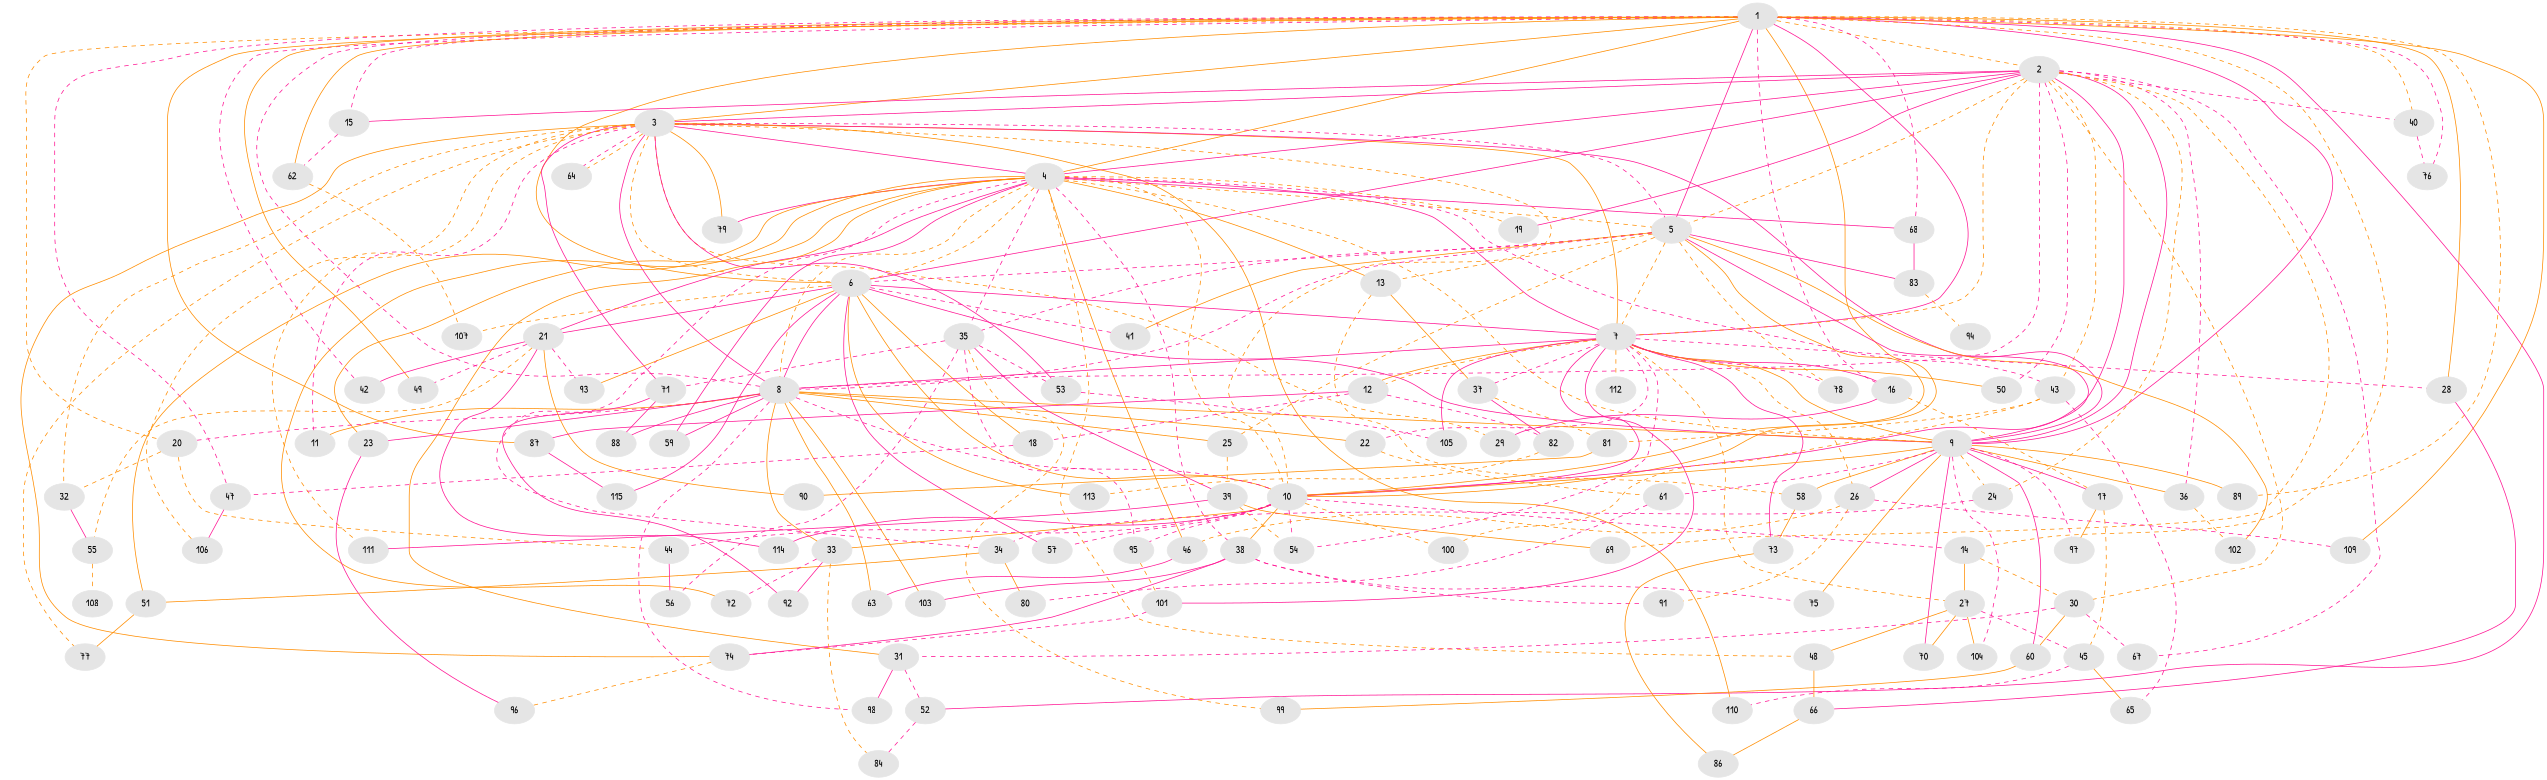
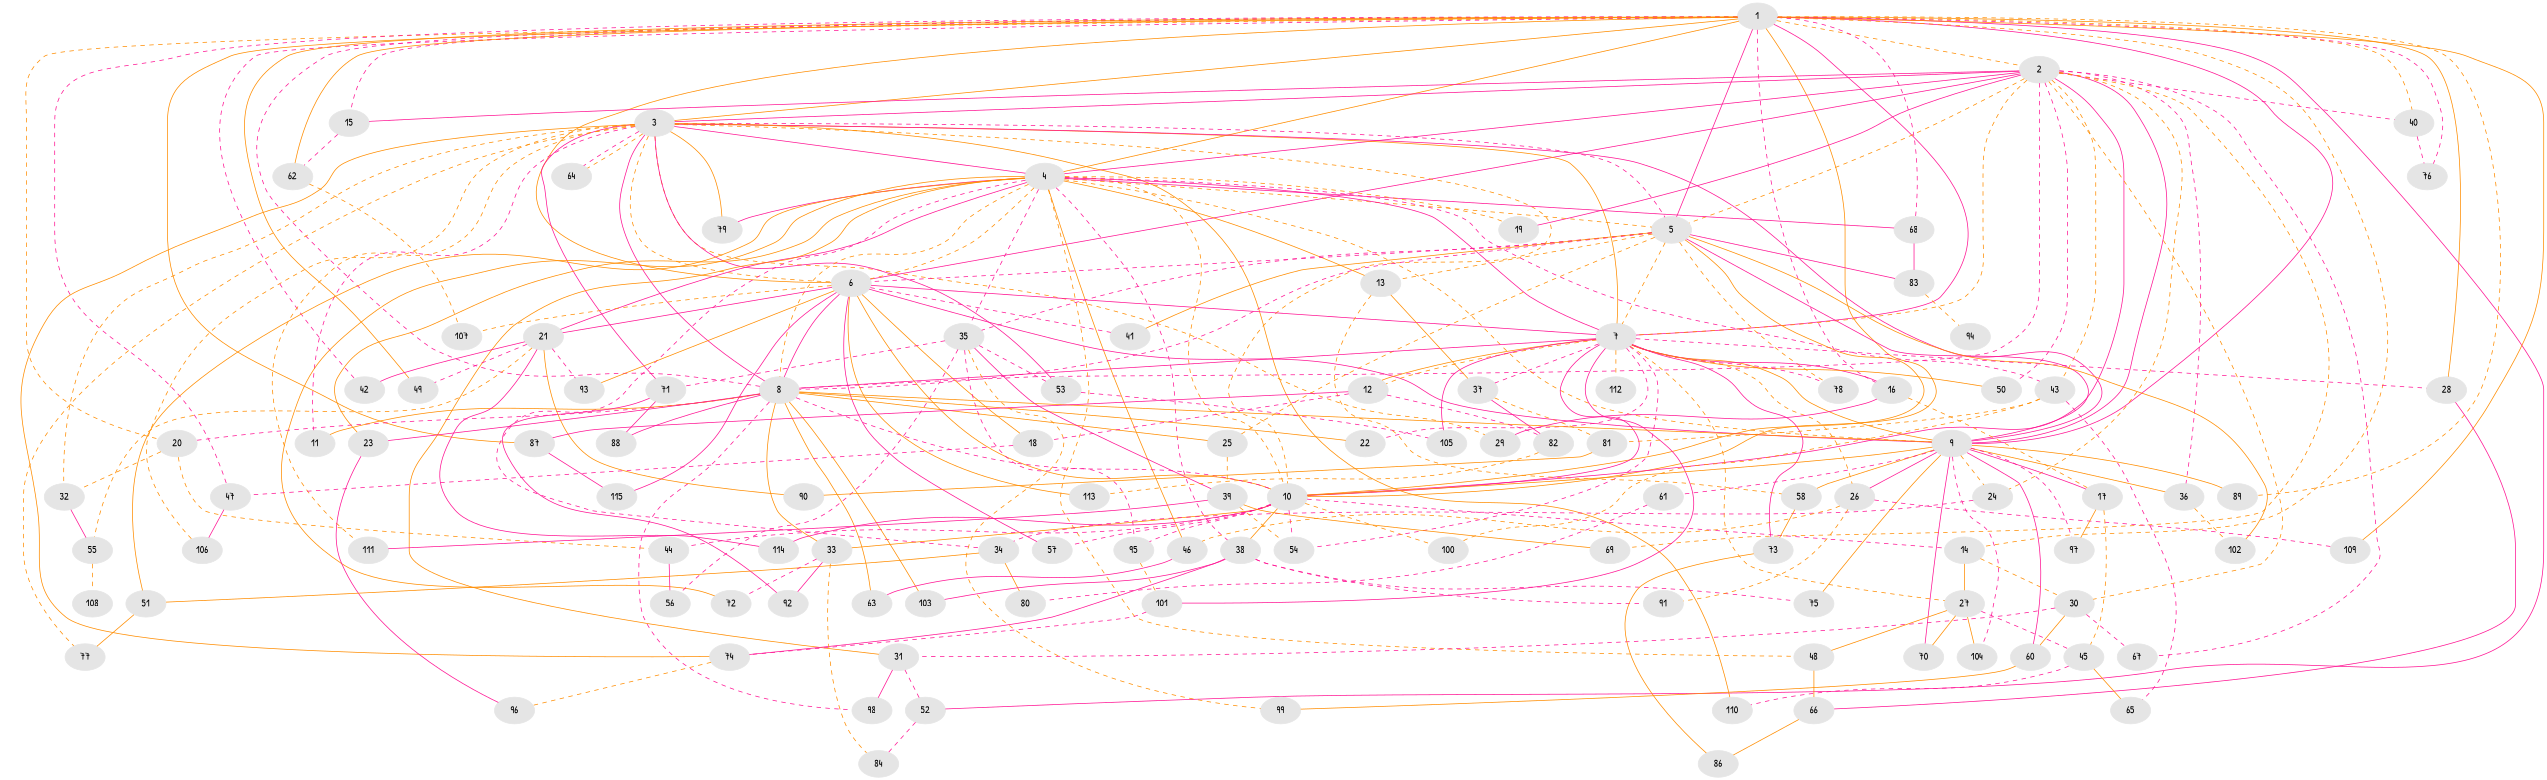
(670, 444) -> none
(1564, 487) -> none
